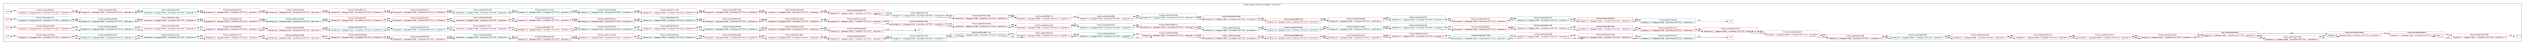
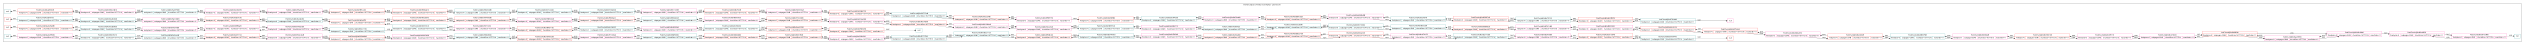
(389, 30) -> (389, 25)
